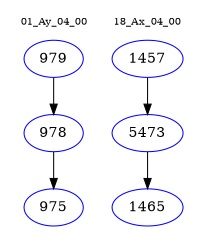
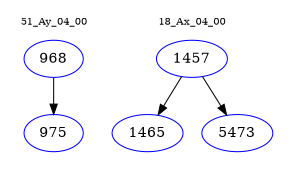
(54, 22) -> (54, 22)
(54, 59) -> none
(54, 133) -> (54, 59)
(148, 165) -> (173, 91)
